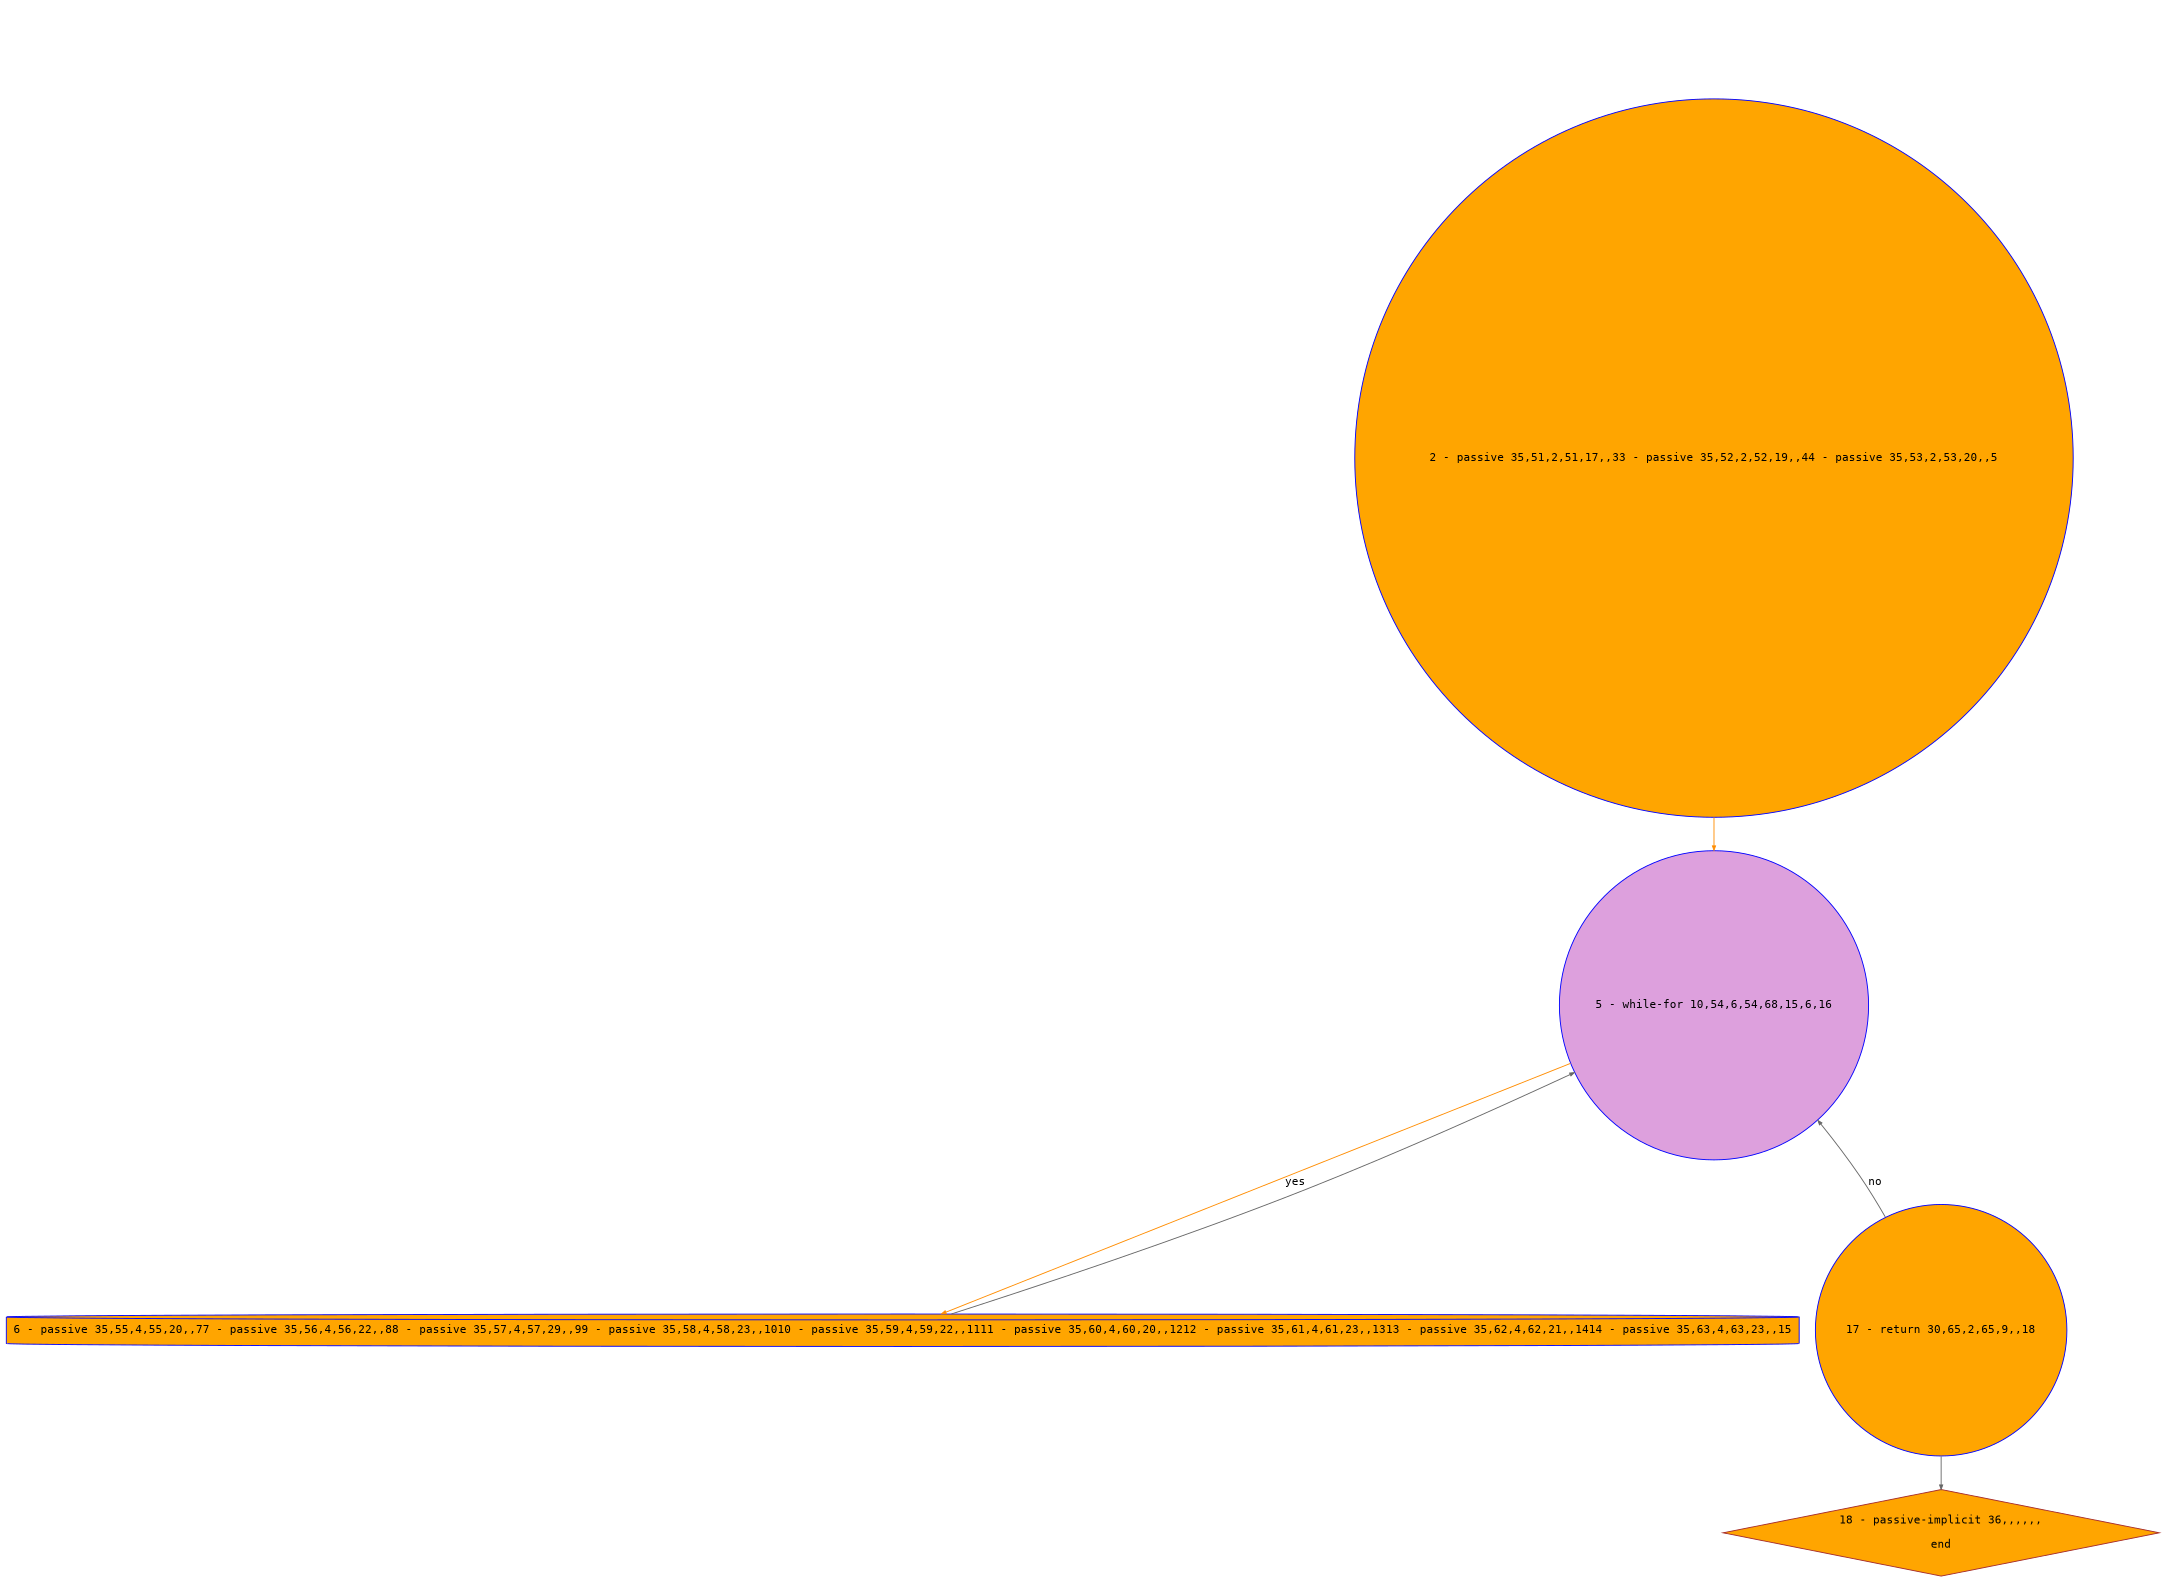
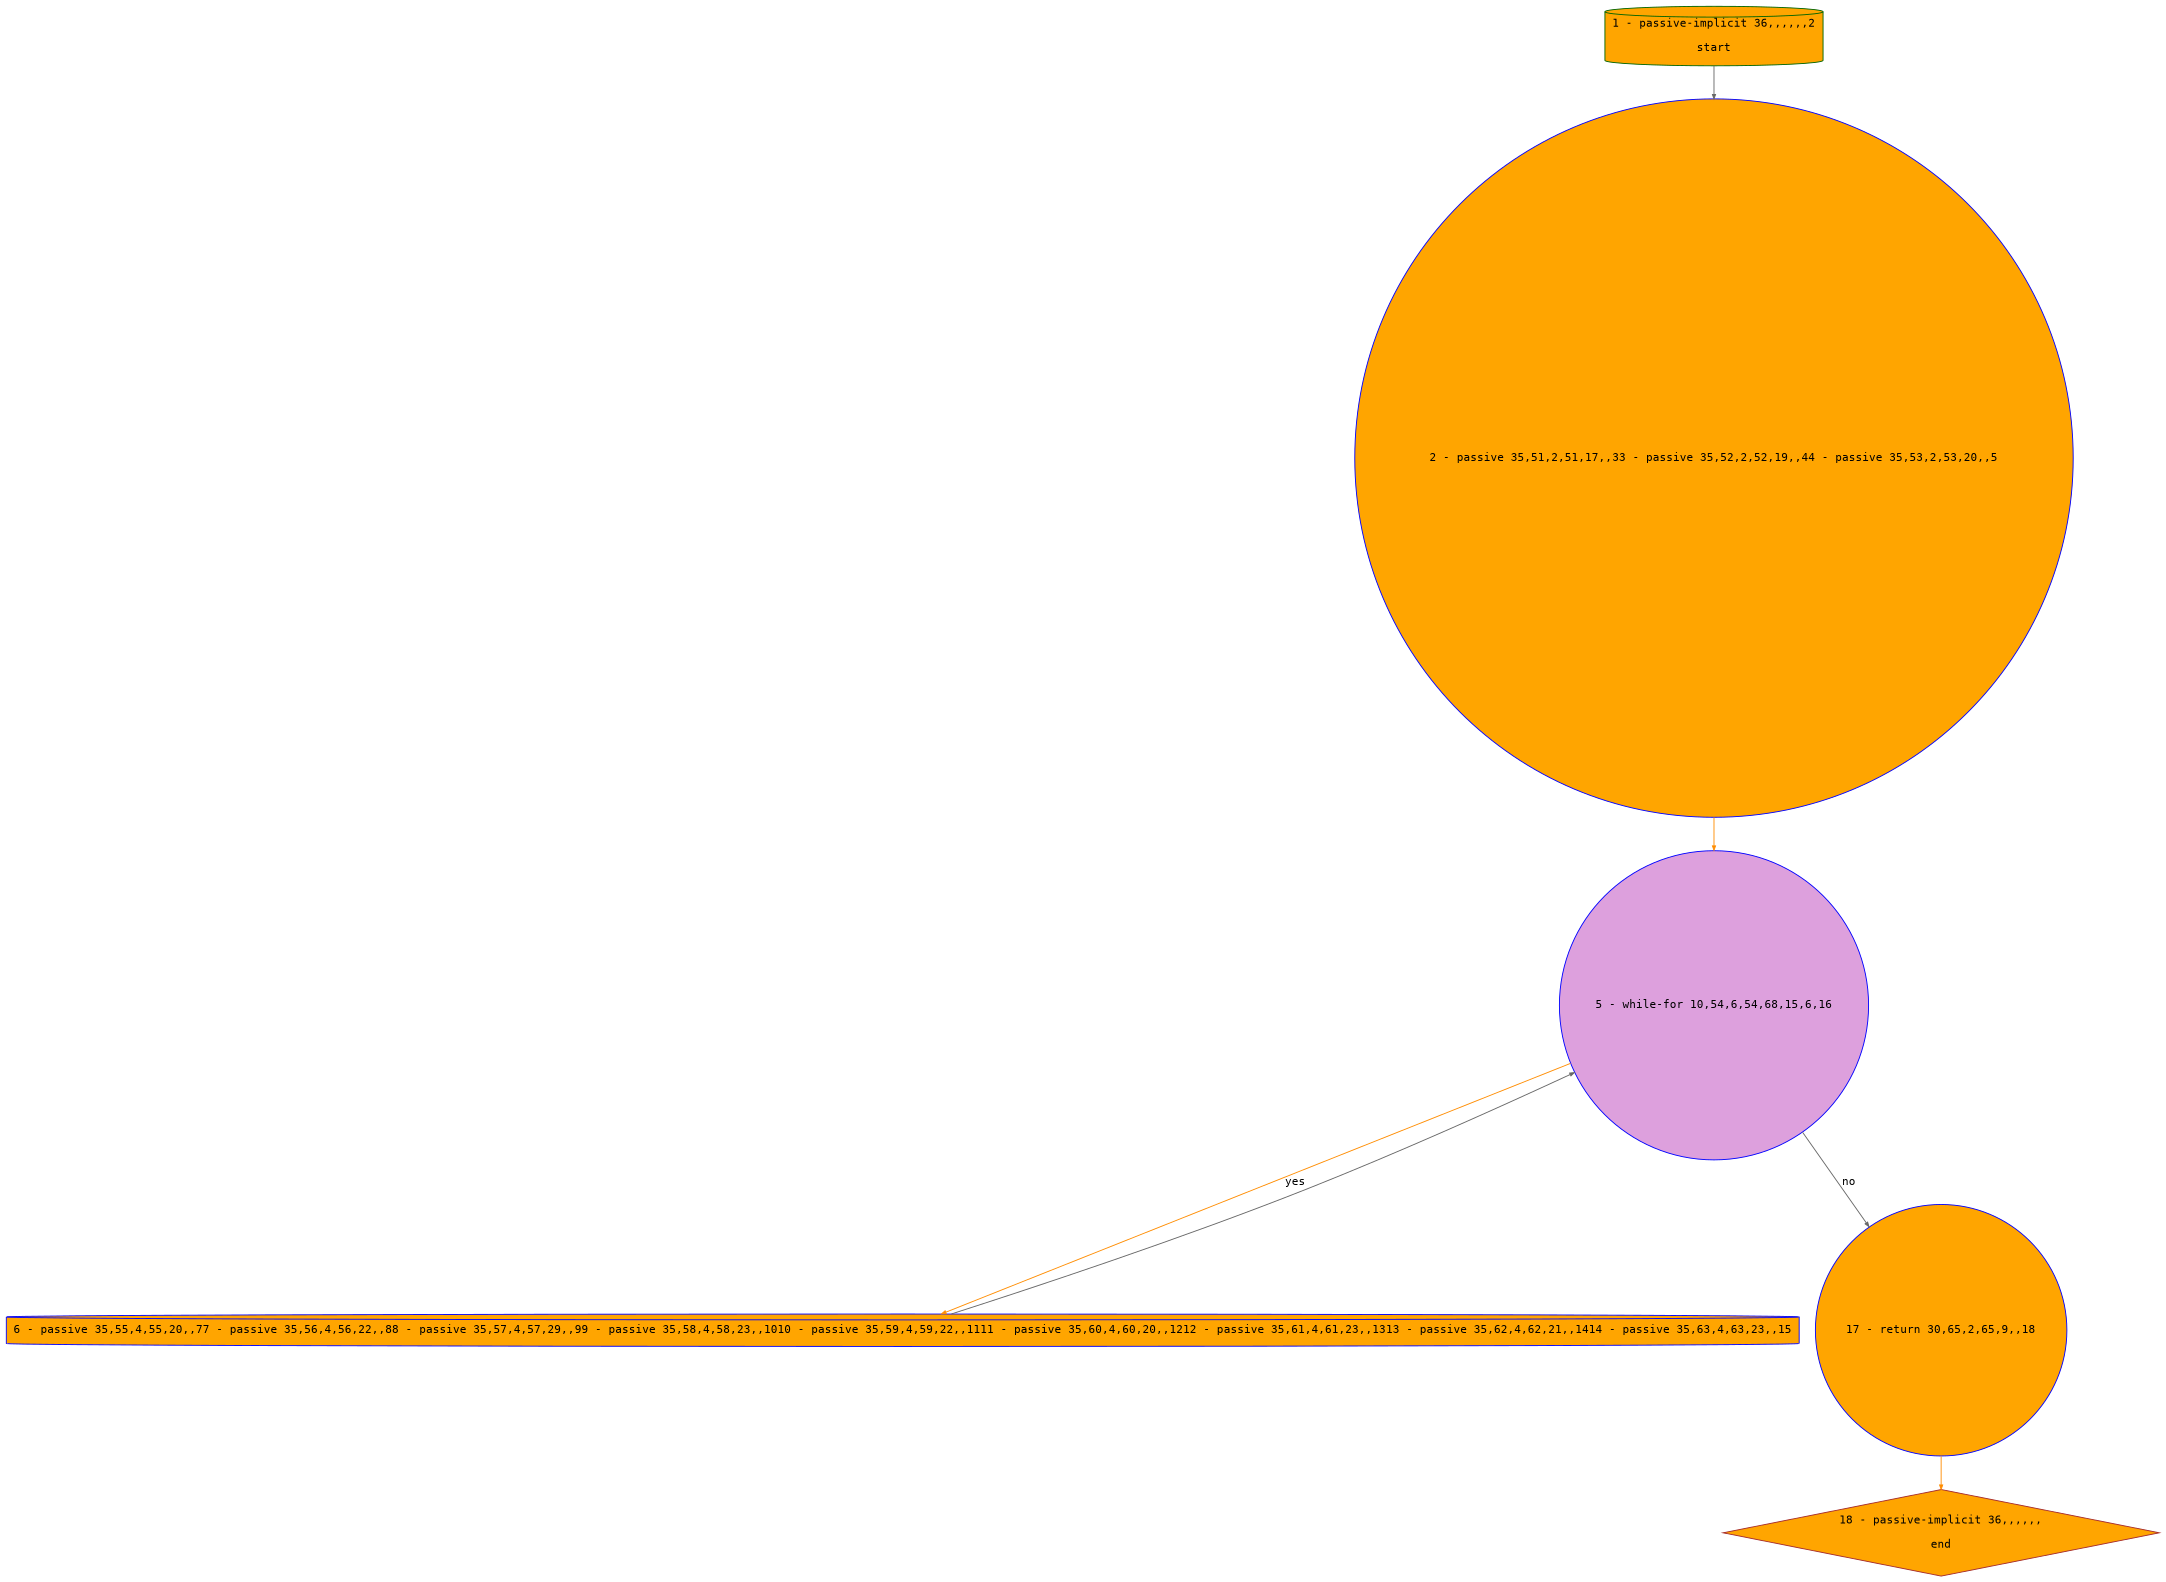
none -> (1714, 36)
(1855, 1169) -> (1834, 1178)
(1941, 1471) -> (1941, 1471)
